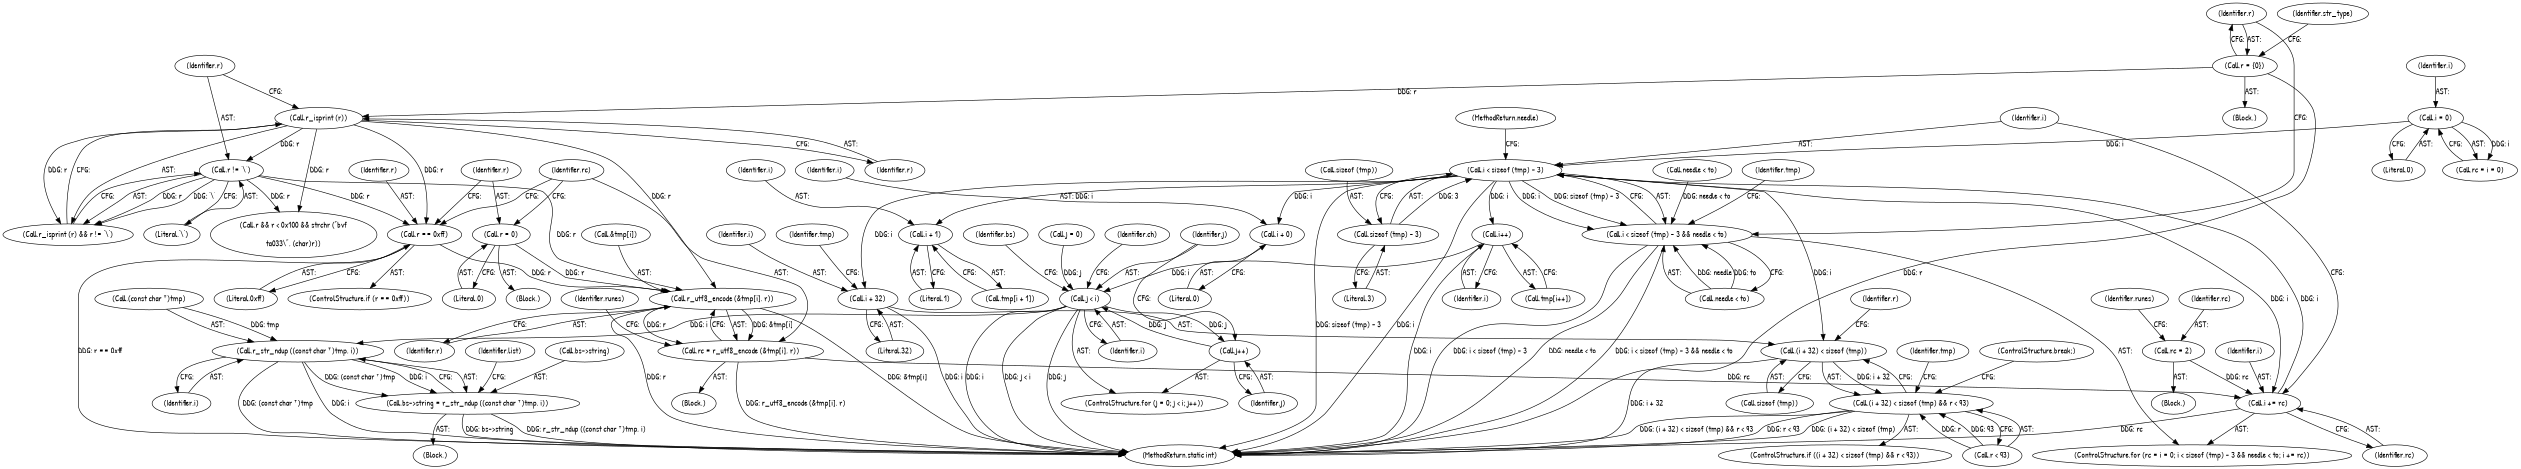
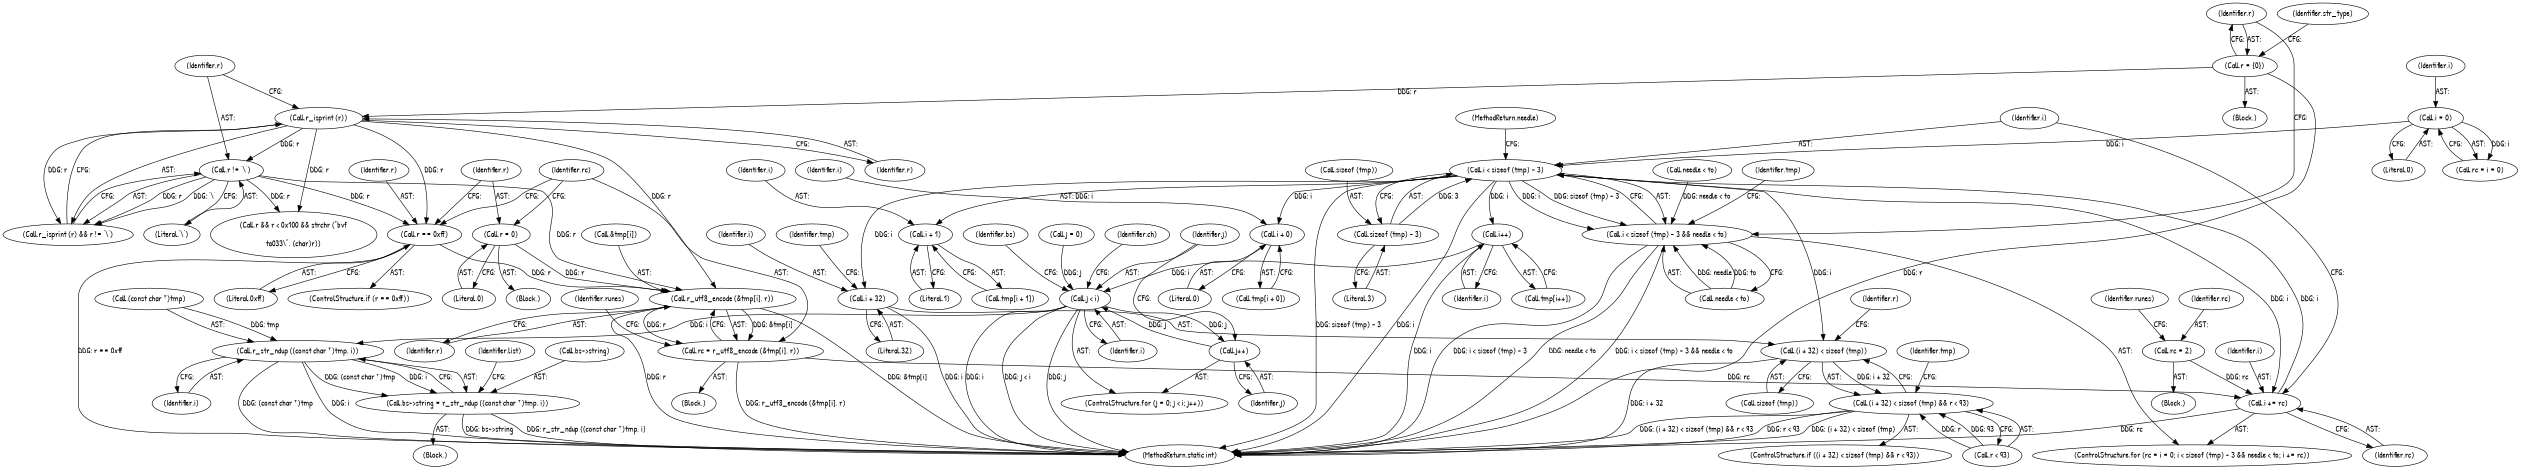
none -> (1261, 299)
(2037, 351) -> none
